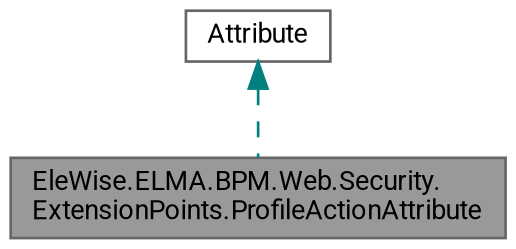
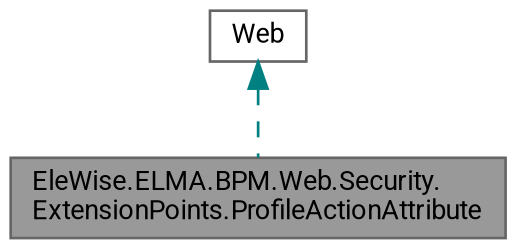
(258, 36) -> (258, 36)
